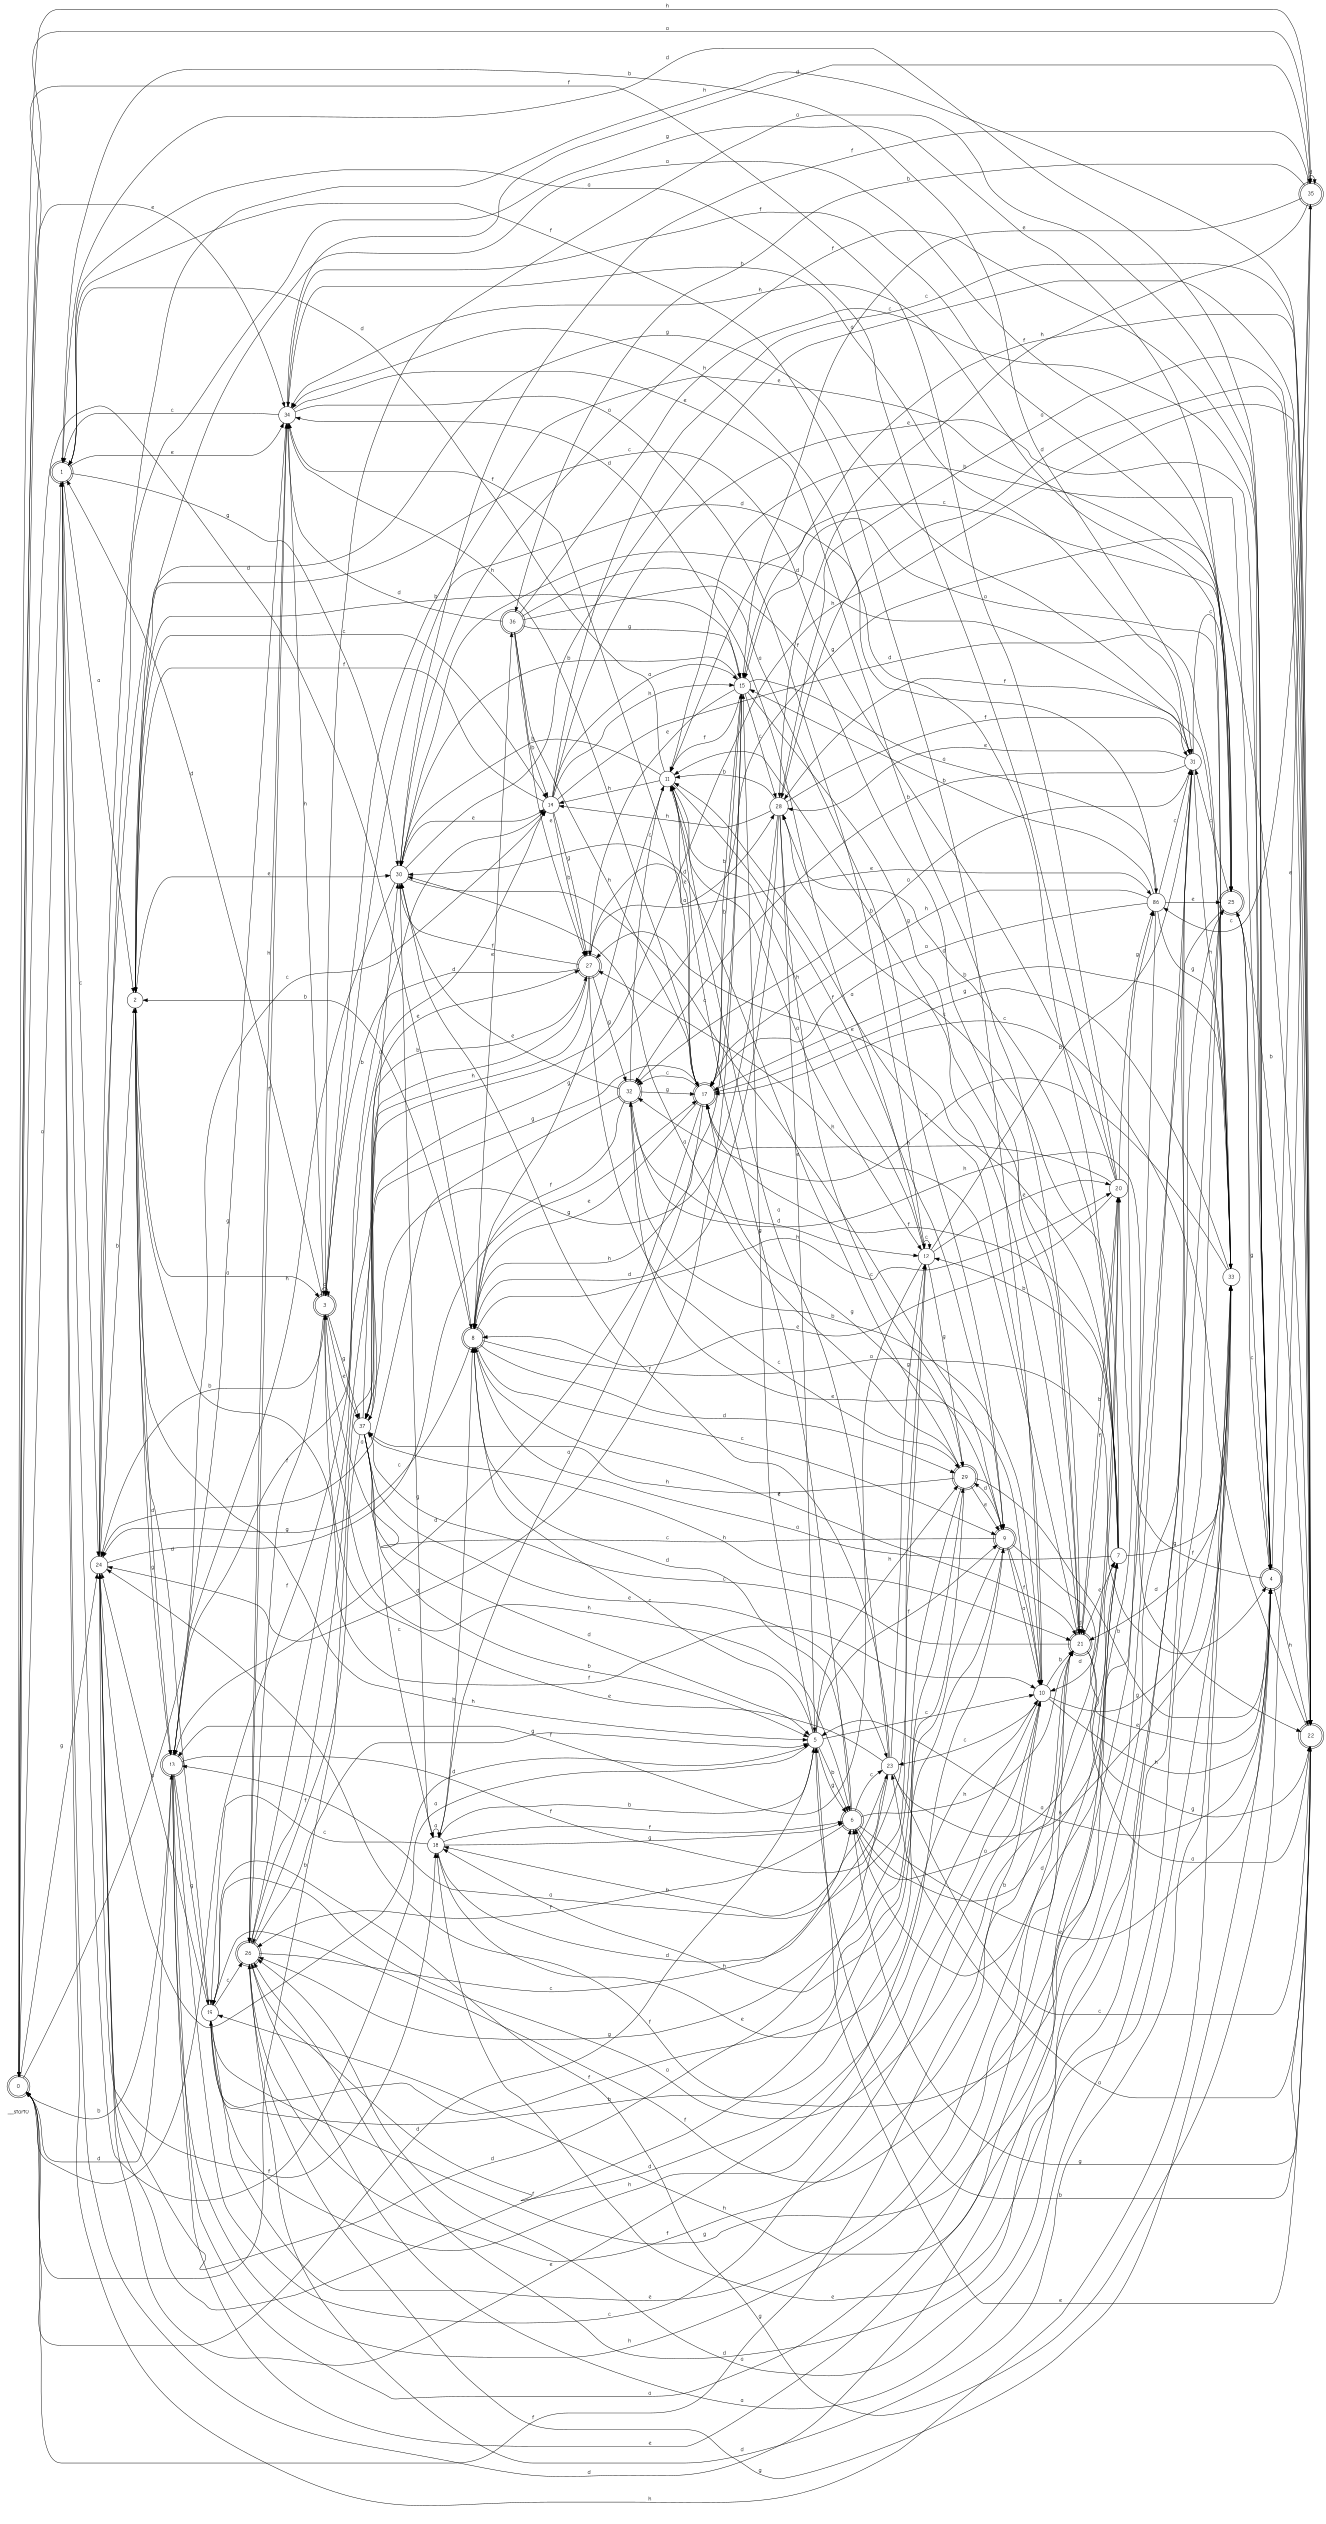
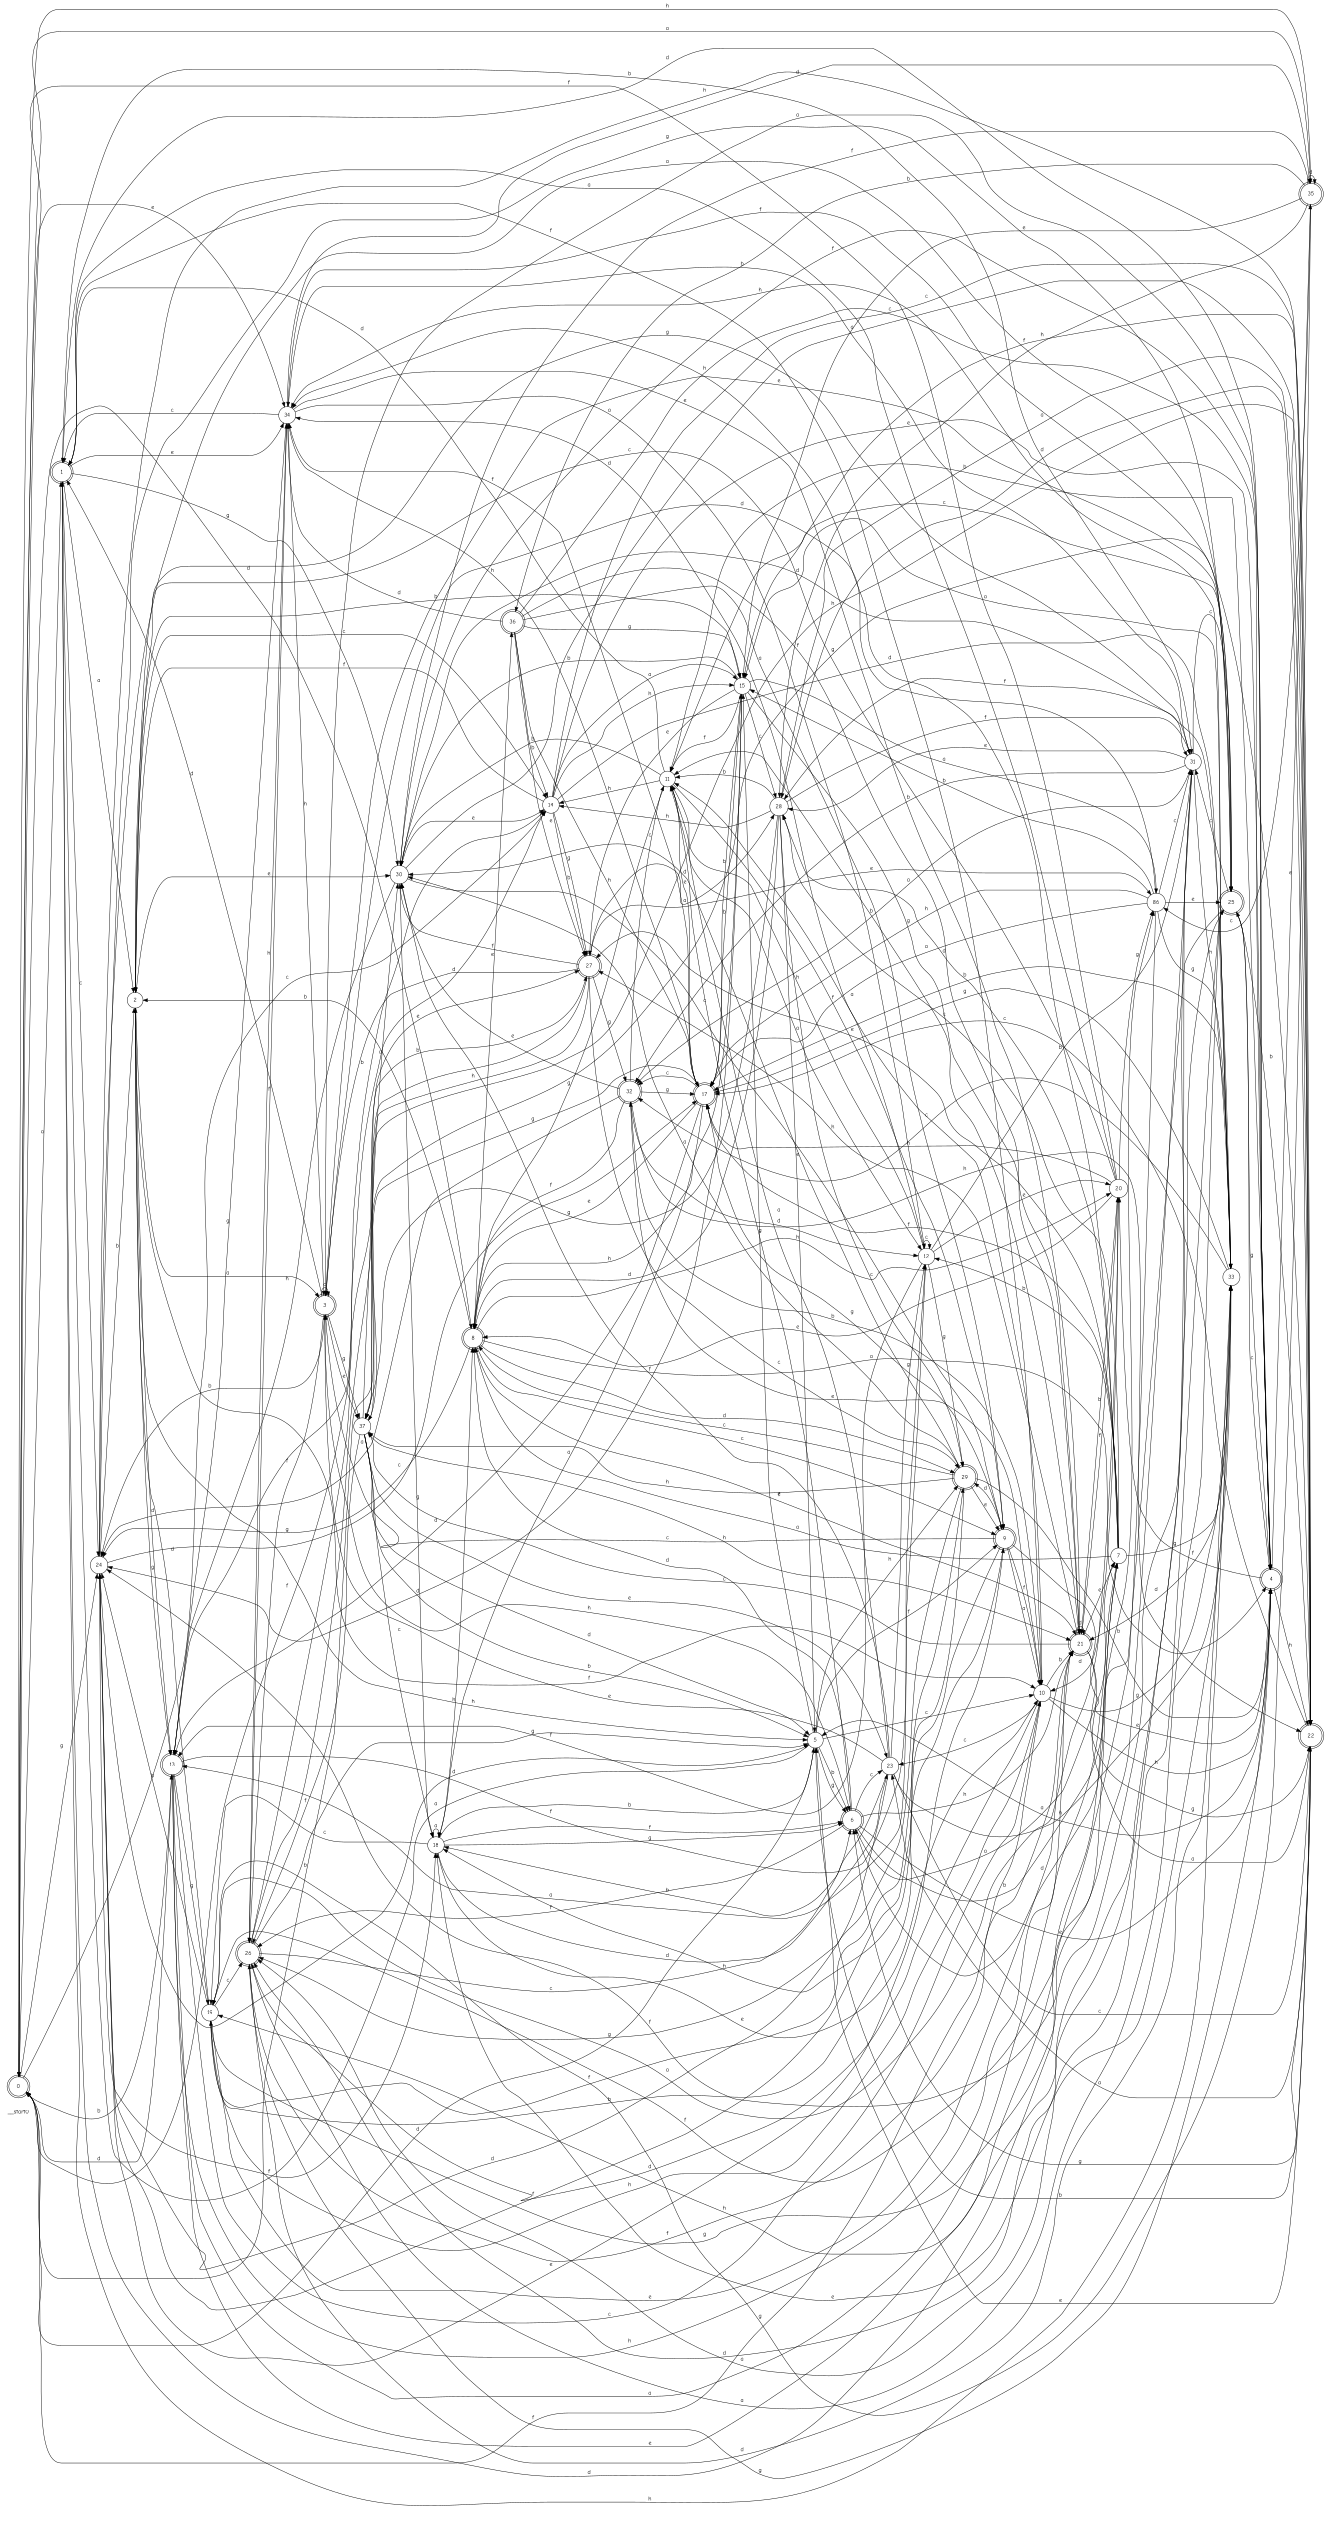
(600, 1573) -> (712, 1426)
